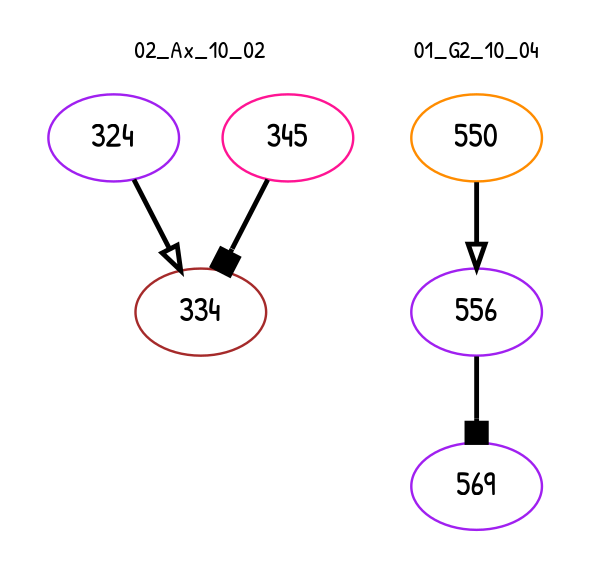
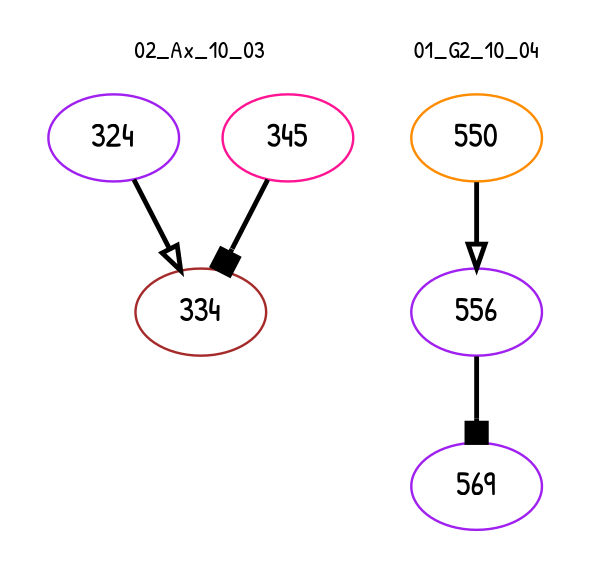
(201, 52) -> (201, 52)
